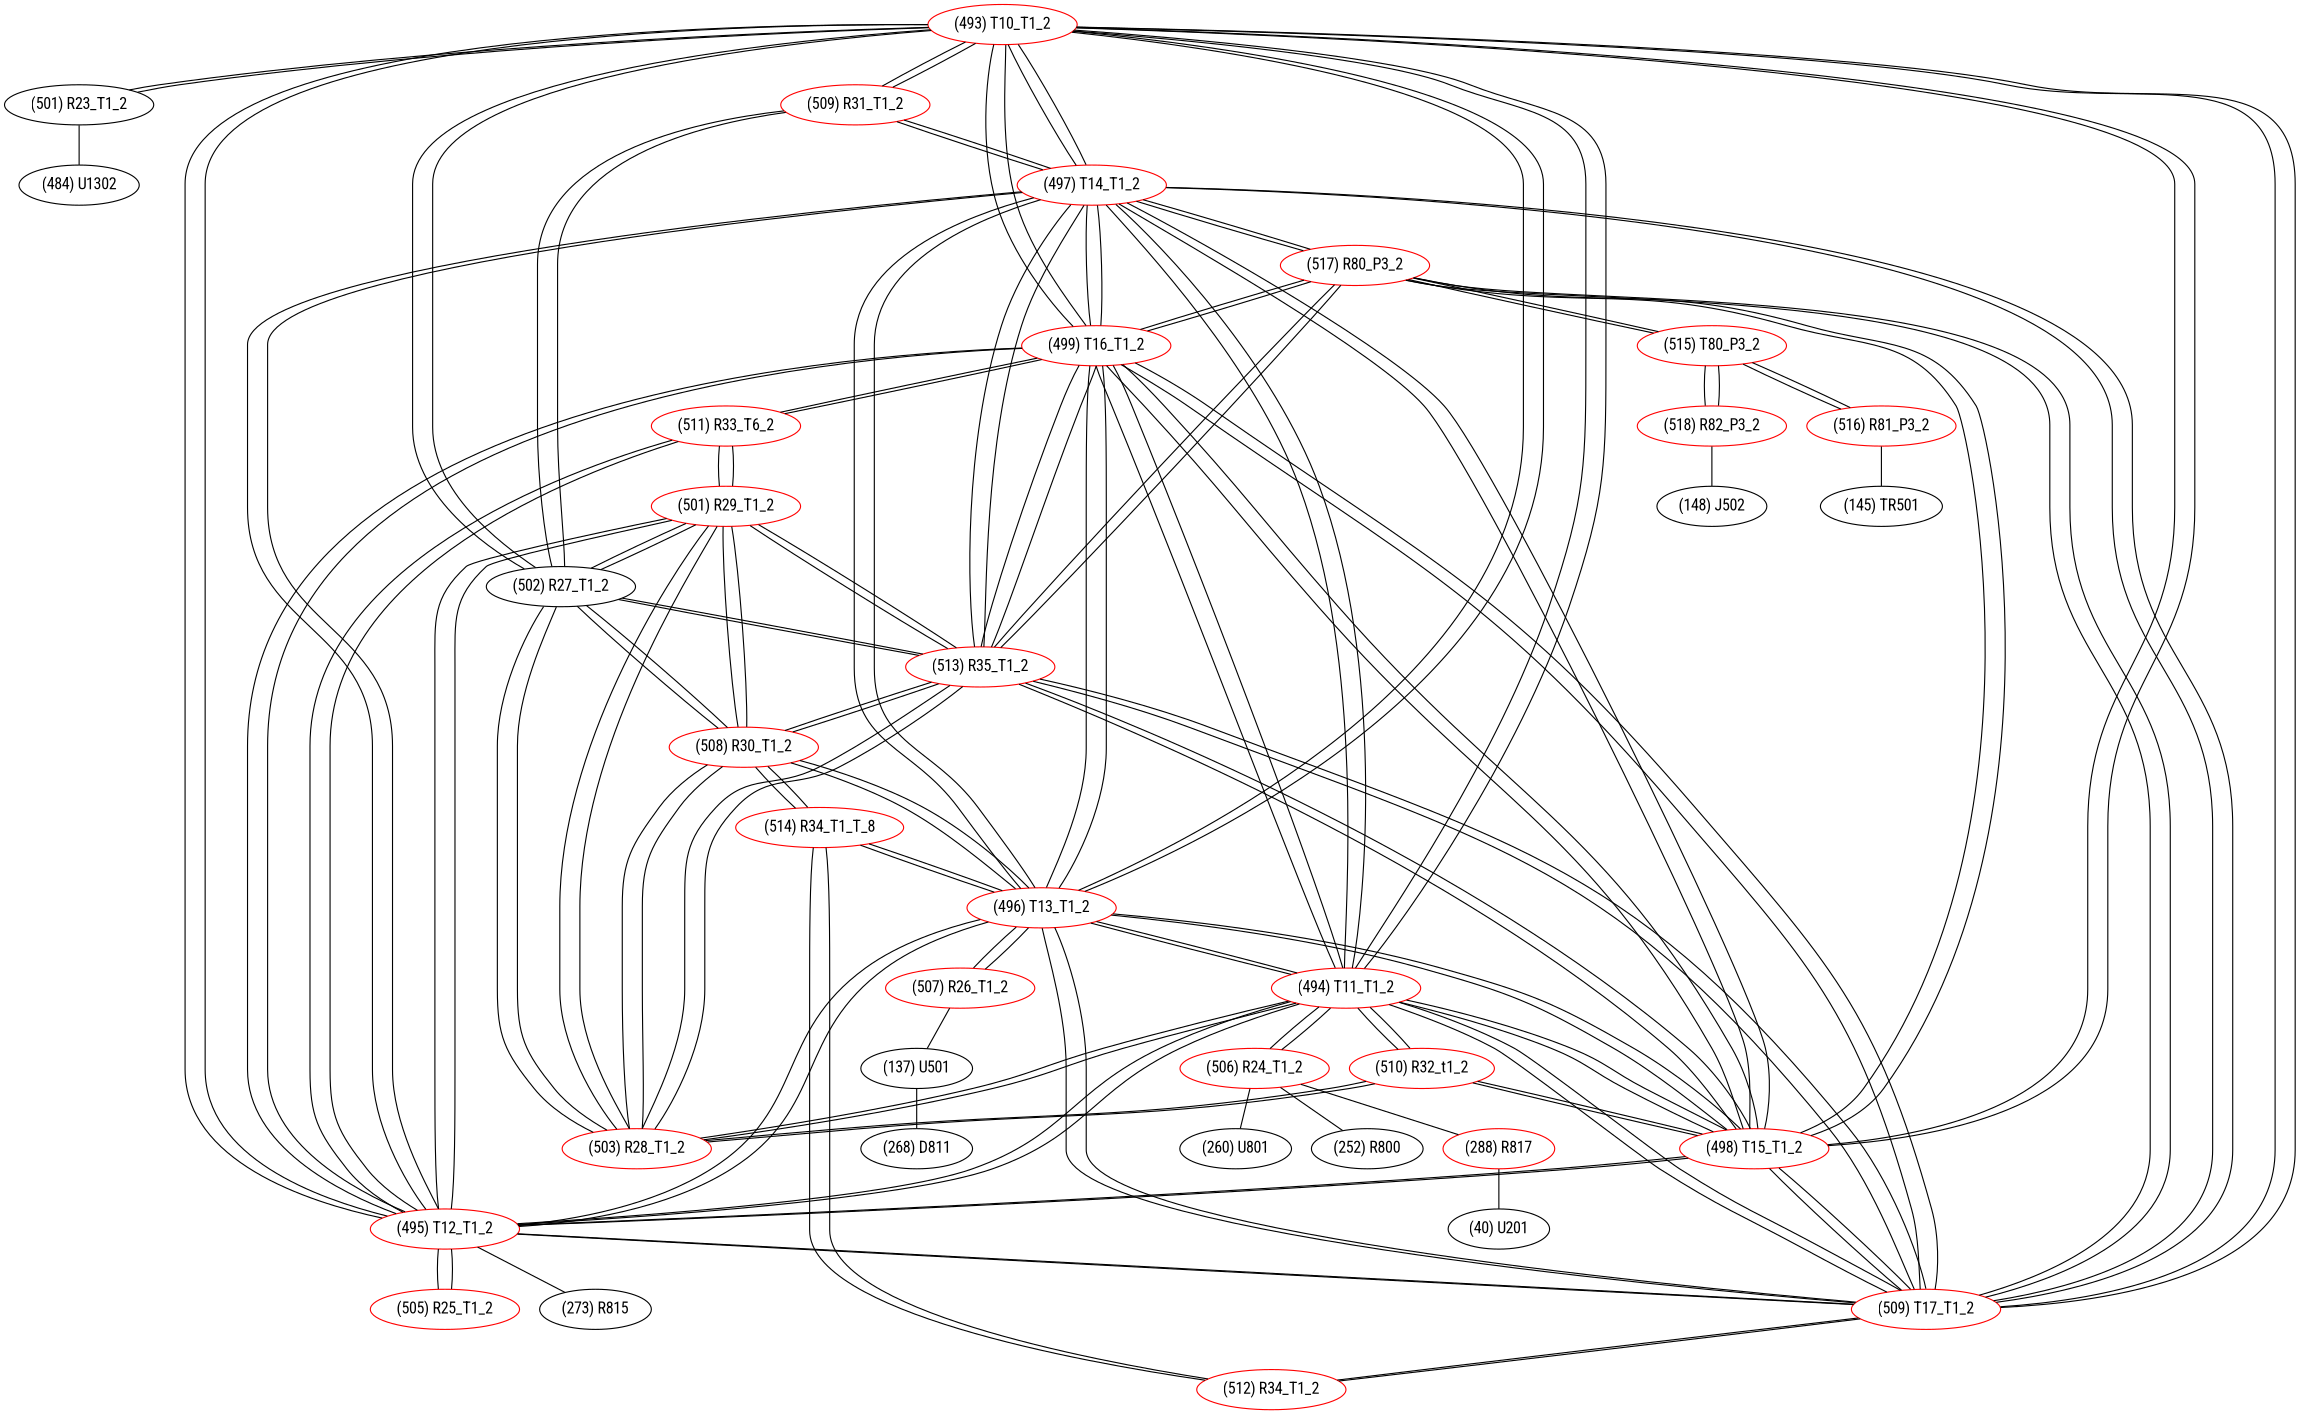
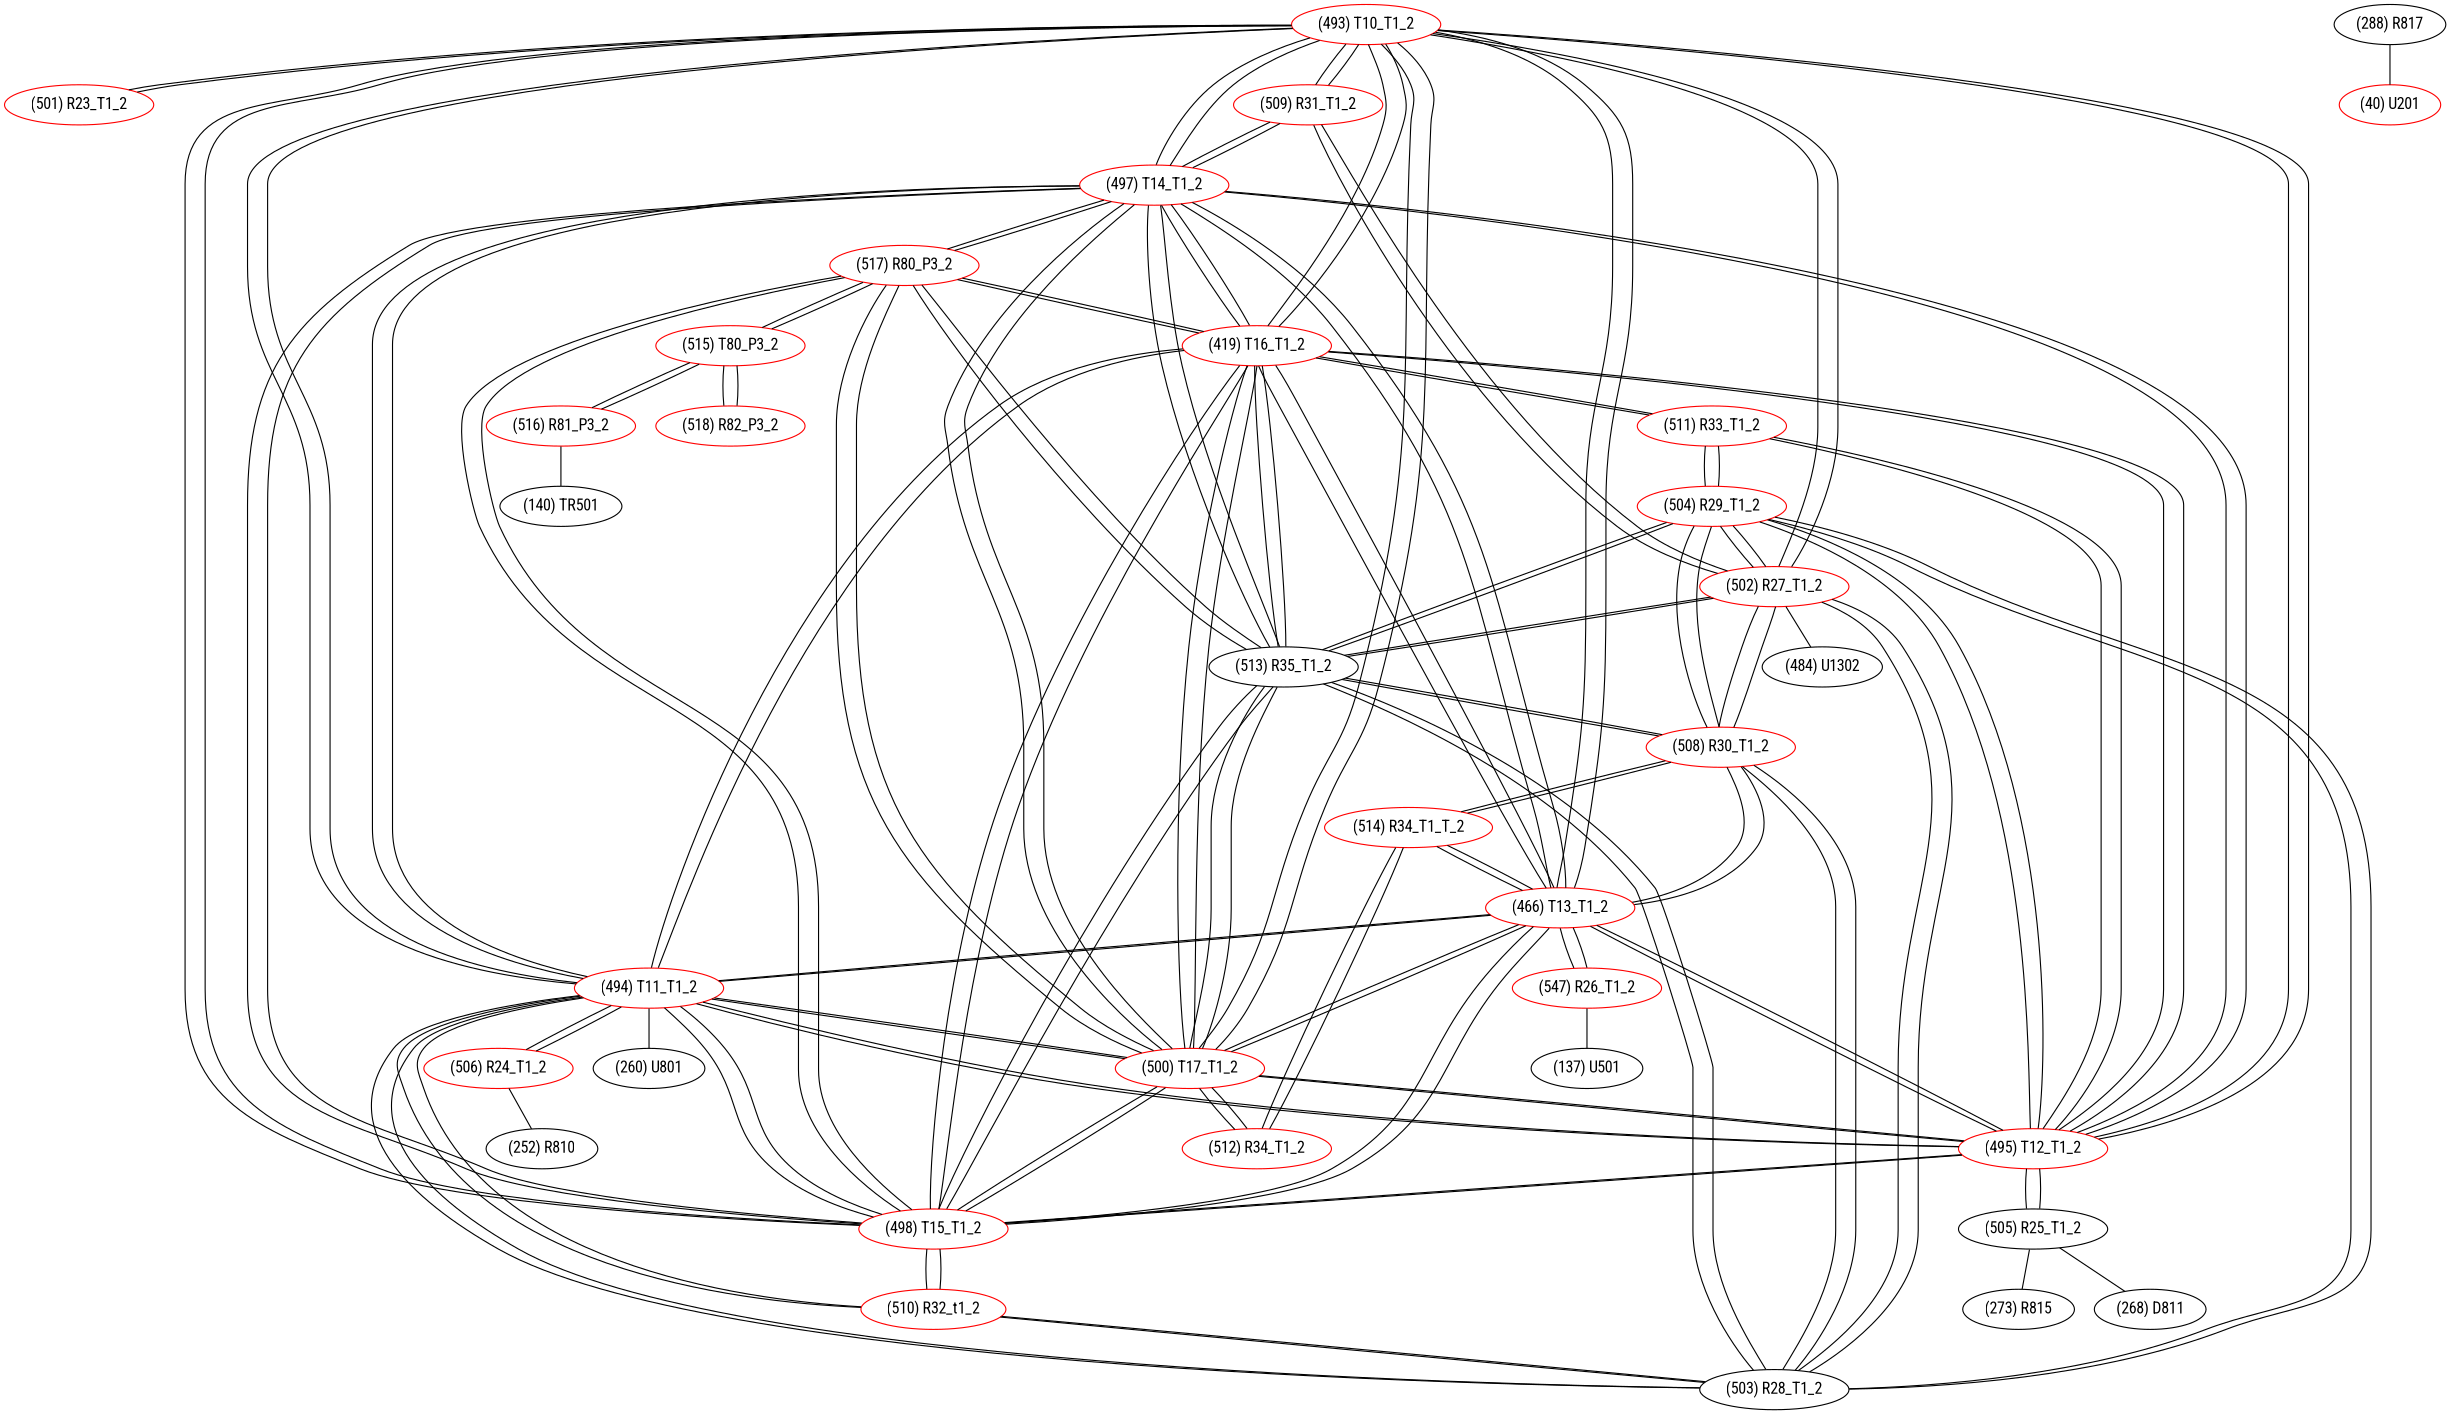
(79, 105) -> (79, 105)
(79, 145) -> (1798, 627)
(1096, 346) -> (1257, 346)
(726, 426) -> (1712, 426)
(726, 506) -> (1712, 506)
(1712, 506) -> none
(1881, 506) -> (561, 506)
(561, 587) -> (1774, 587)
(980, 667) -> (1284, 667)
(820, 828) -> (1408, 828)
(1042, 908) -> (1560, 908)
(960, 988) -> (1587, 988)
(1245, 1110) -> (649, 1028)
(1380, 1110) -> none
(917, 1113) -> (2092, 1270)
(637, 1149) -> (1774, 1390)
(1367, 1149) -> (542, 1149)
(1499, 1149) -> (2390, 25)
(1499, 1229) -> (2390, 105)
(521, 1270) -> (2026, 1269)
(445, 1309) -> (2033, 1229)
(1926, 1309) -> (1190, 1068)
